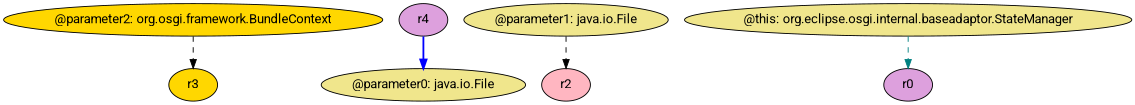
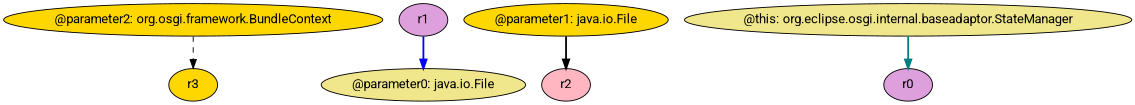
(423, 20) -> (423, 20)
(566, 20) -> (566, 20)
(566, 48) -> (566, 48)
(908, 48) -> (908, 48)
